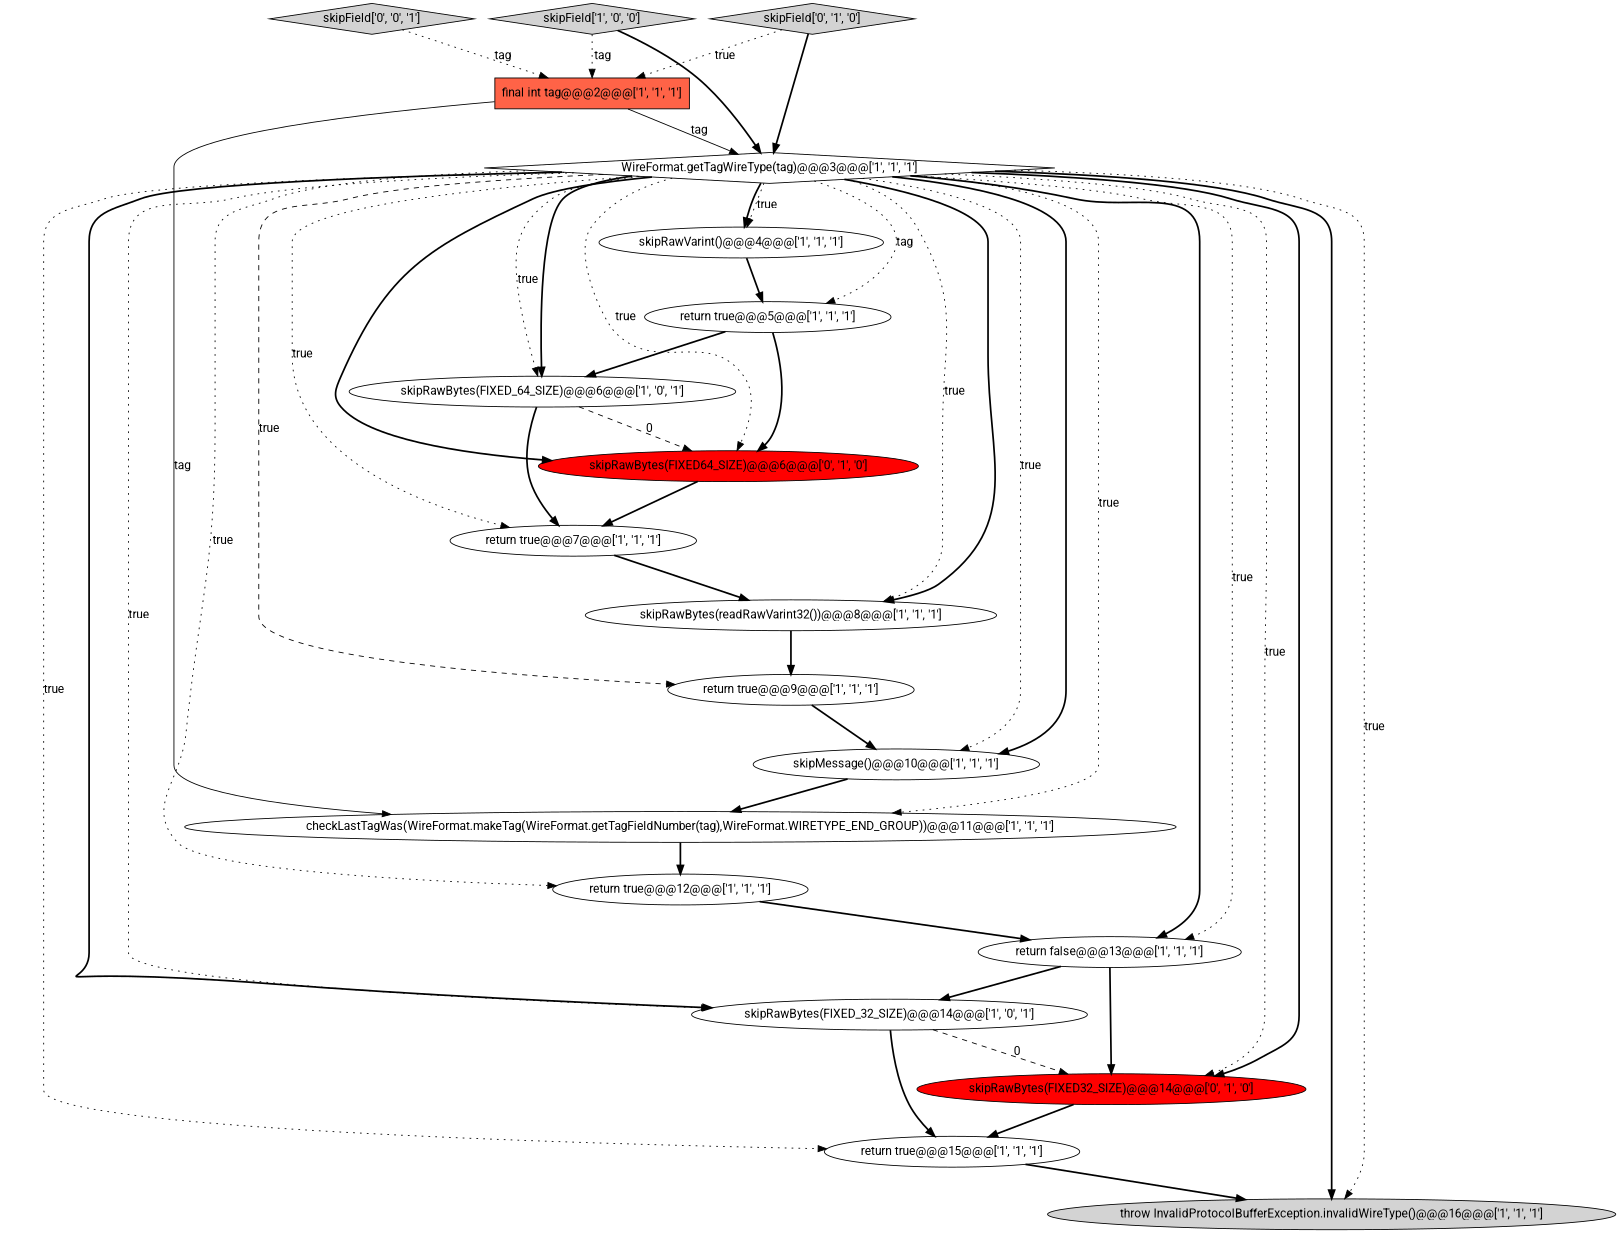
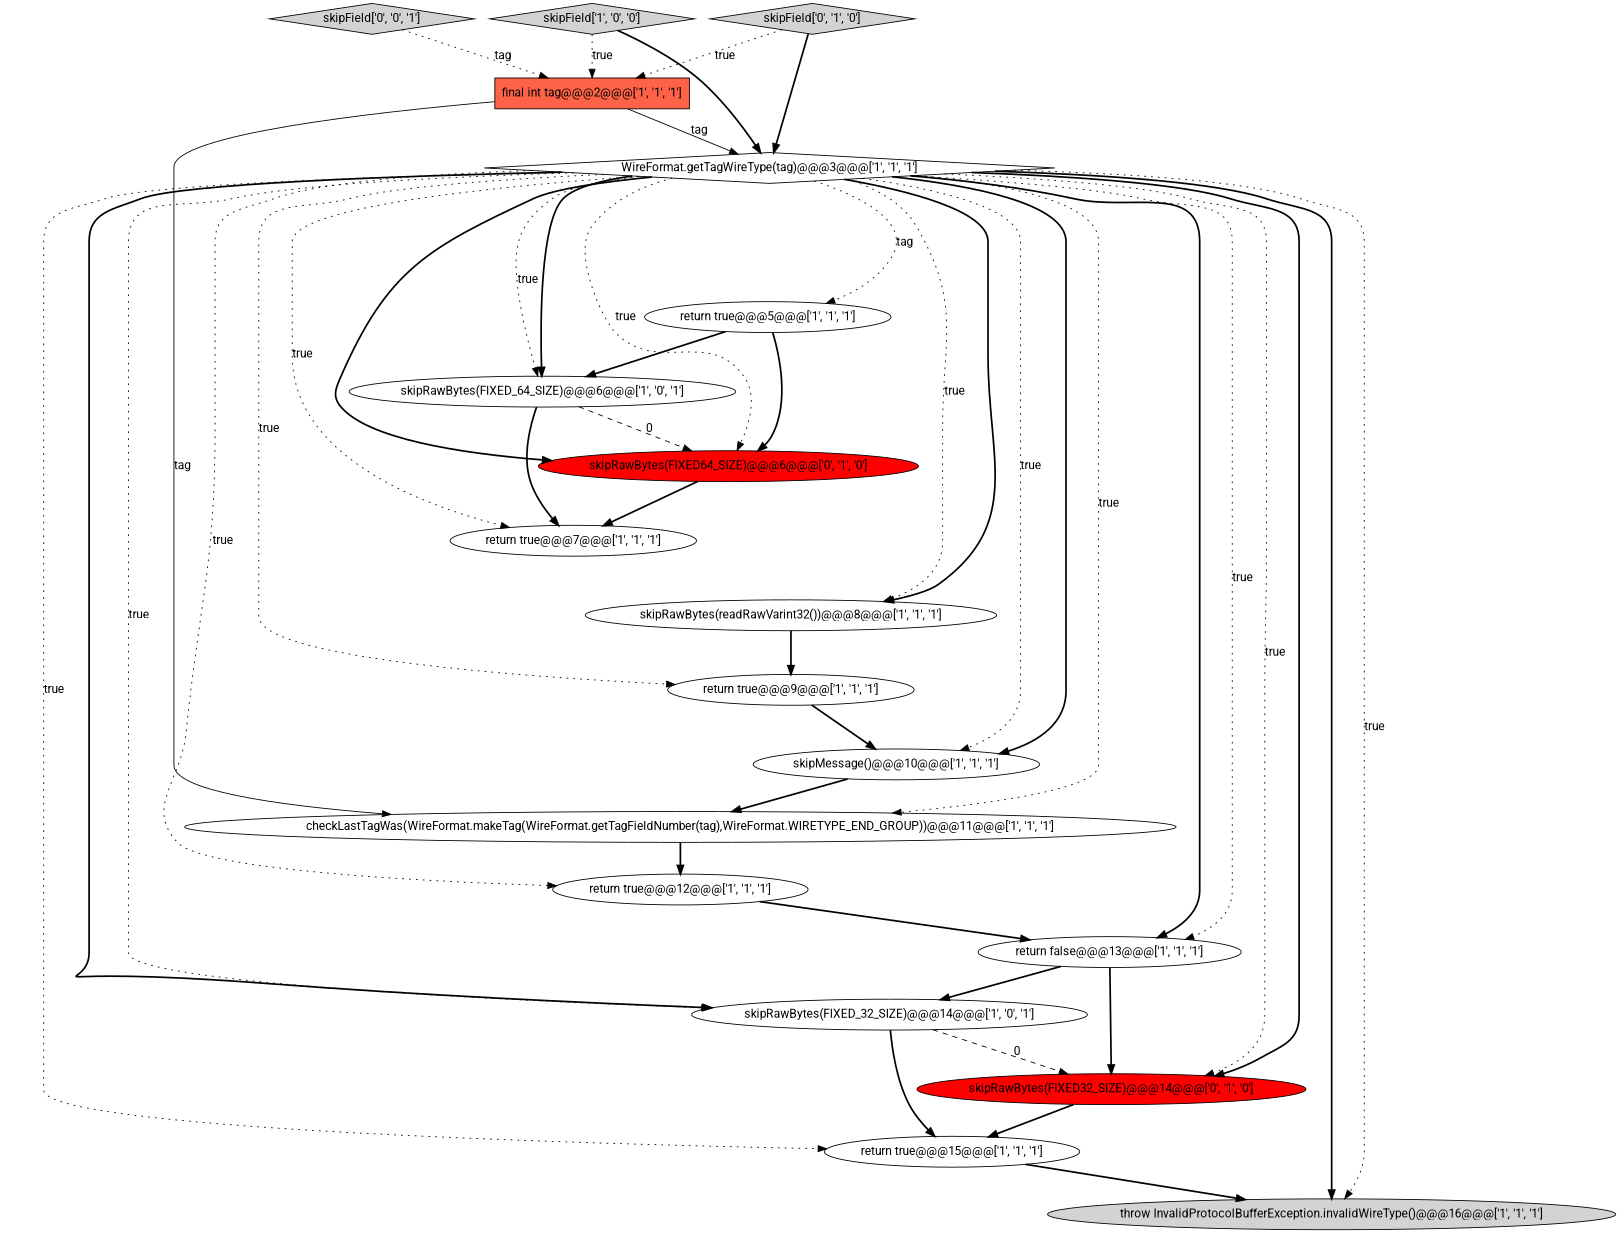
(603, 56) -> (603, 56)
(741, 243) -> none
(259, 455) -> (259, 455)
(677, 576) -> none
